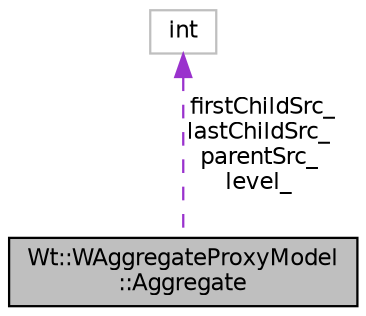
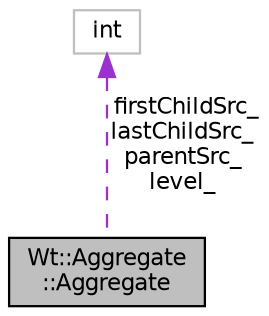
(183, 272) -> (107, 272)
